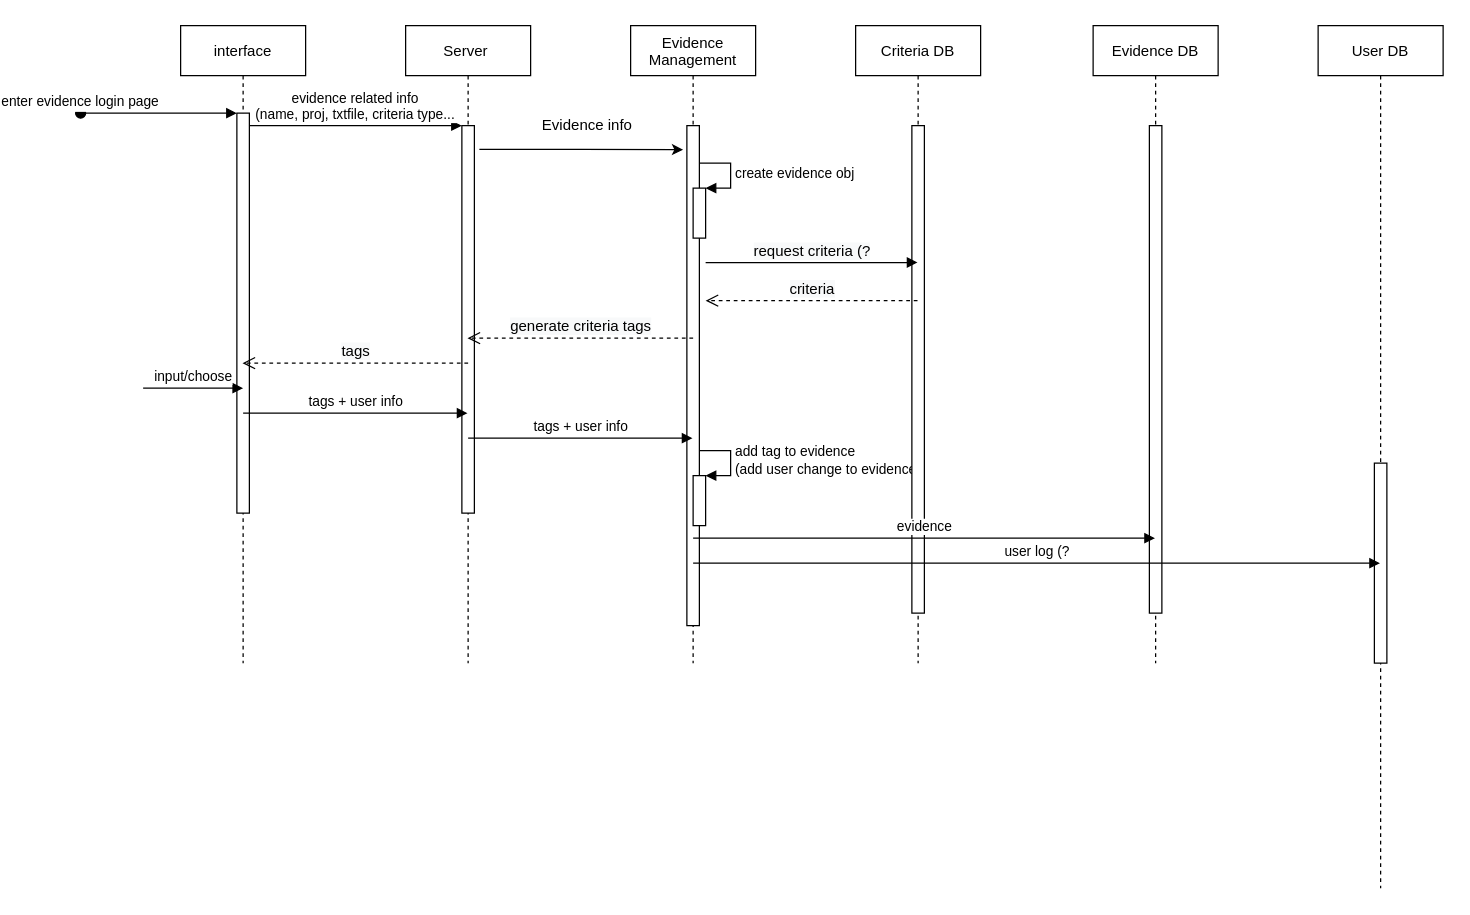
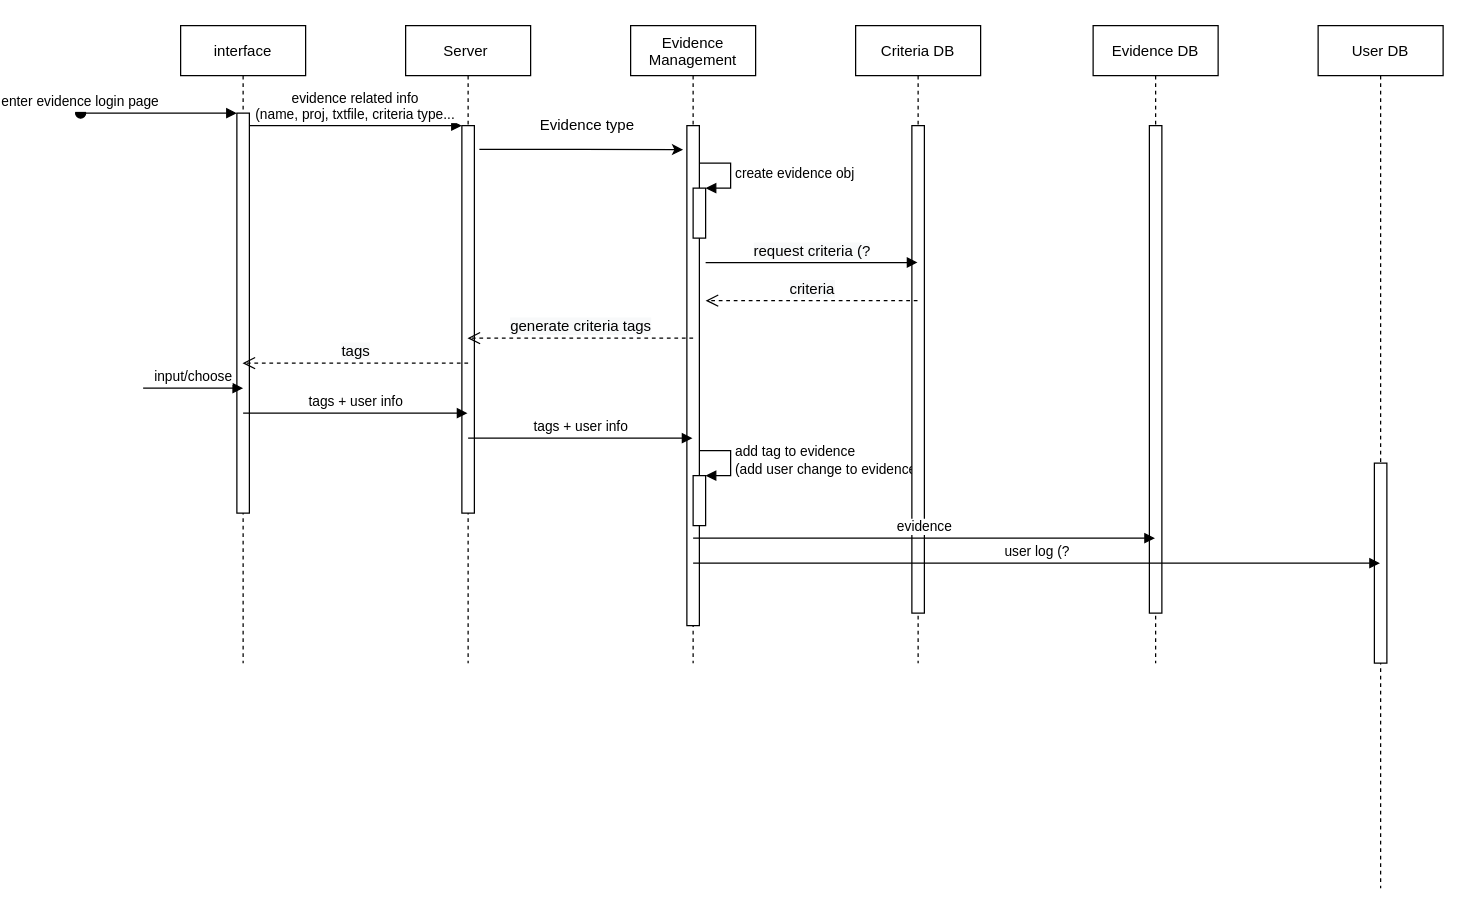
(588, 126) -> (588, 126)
